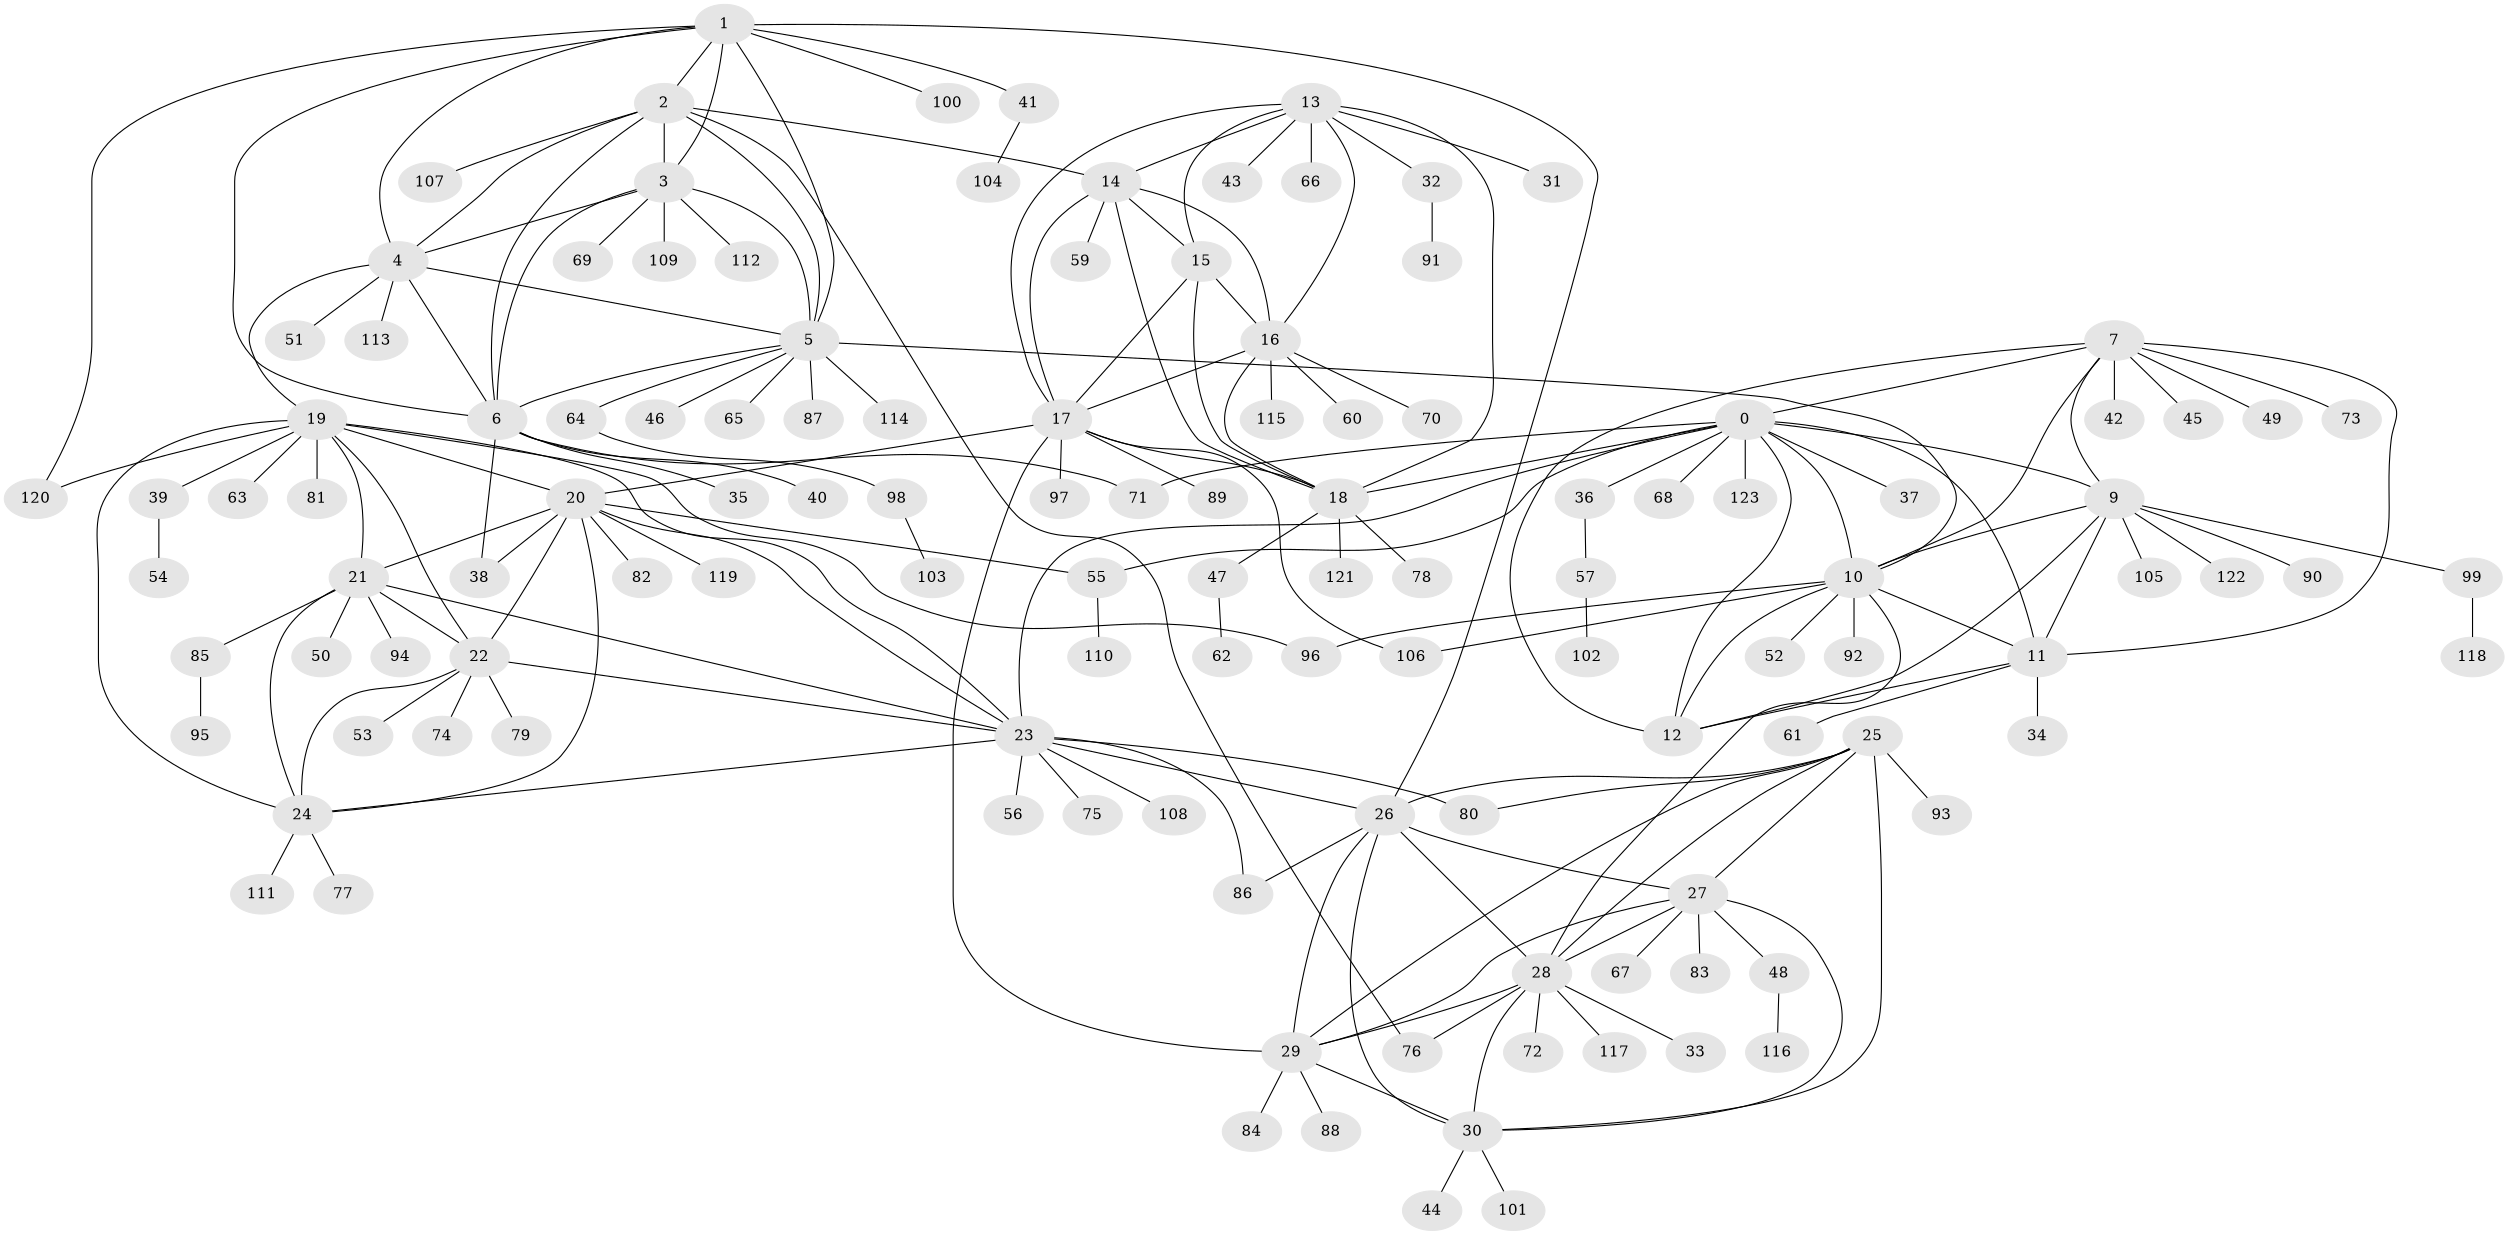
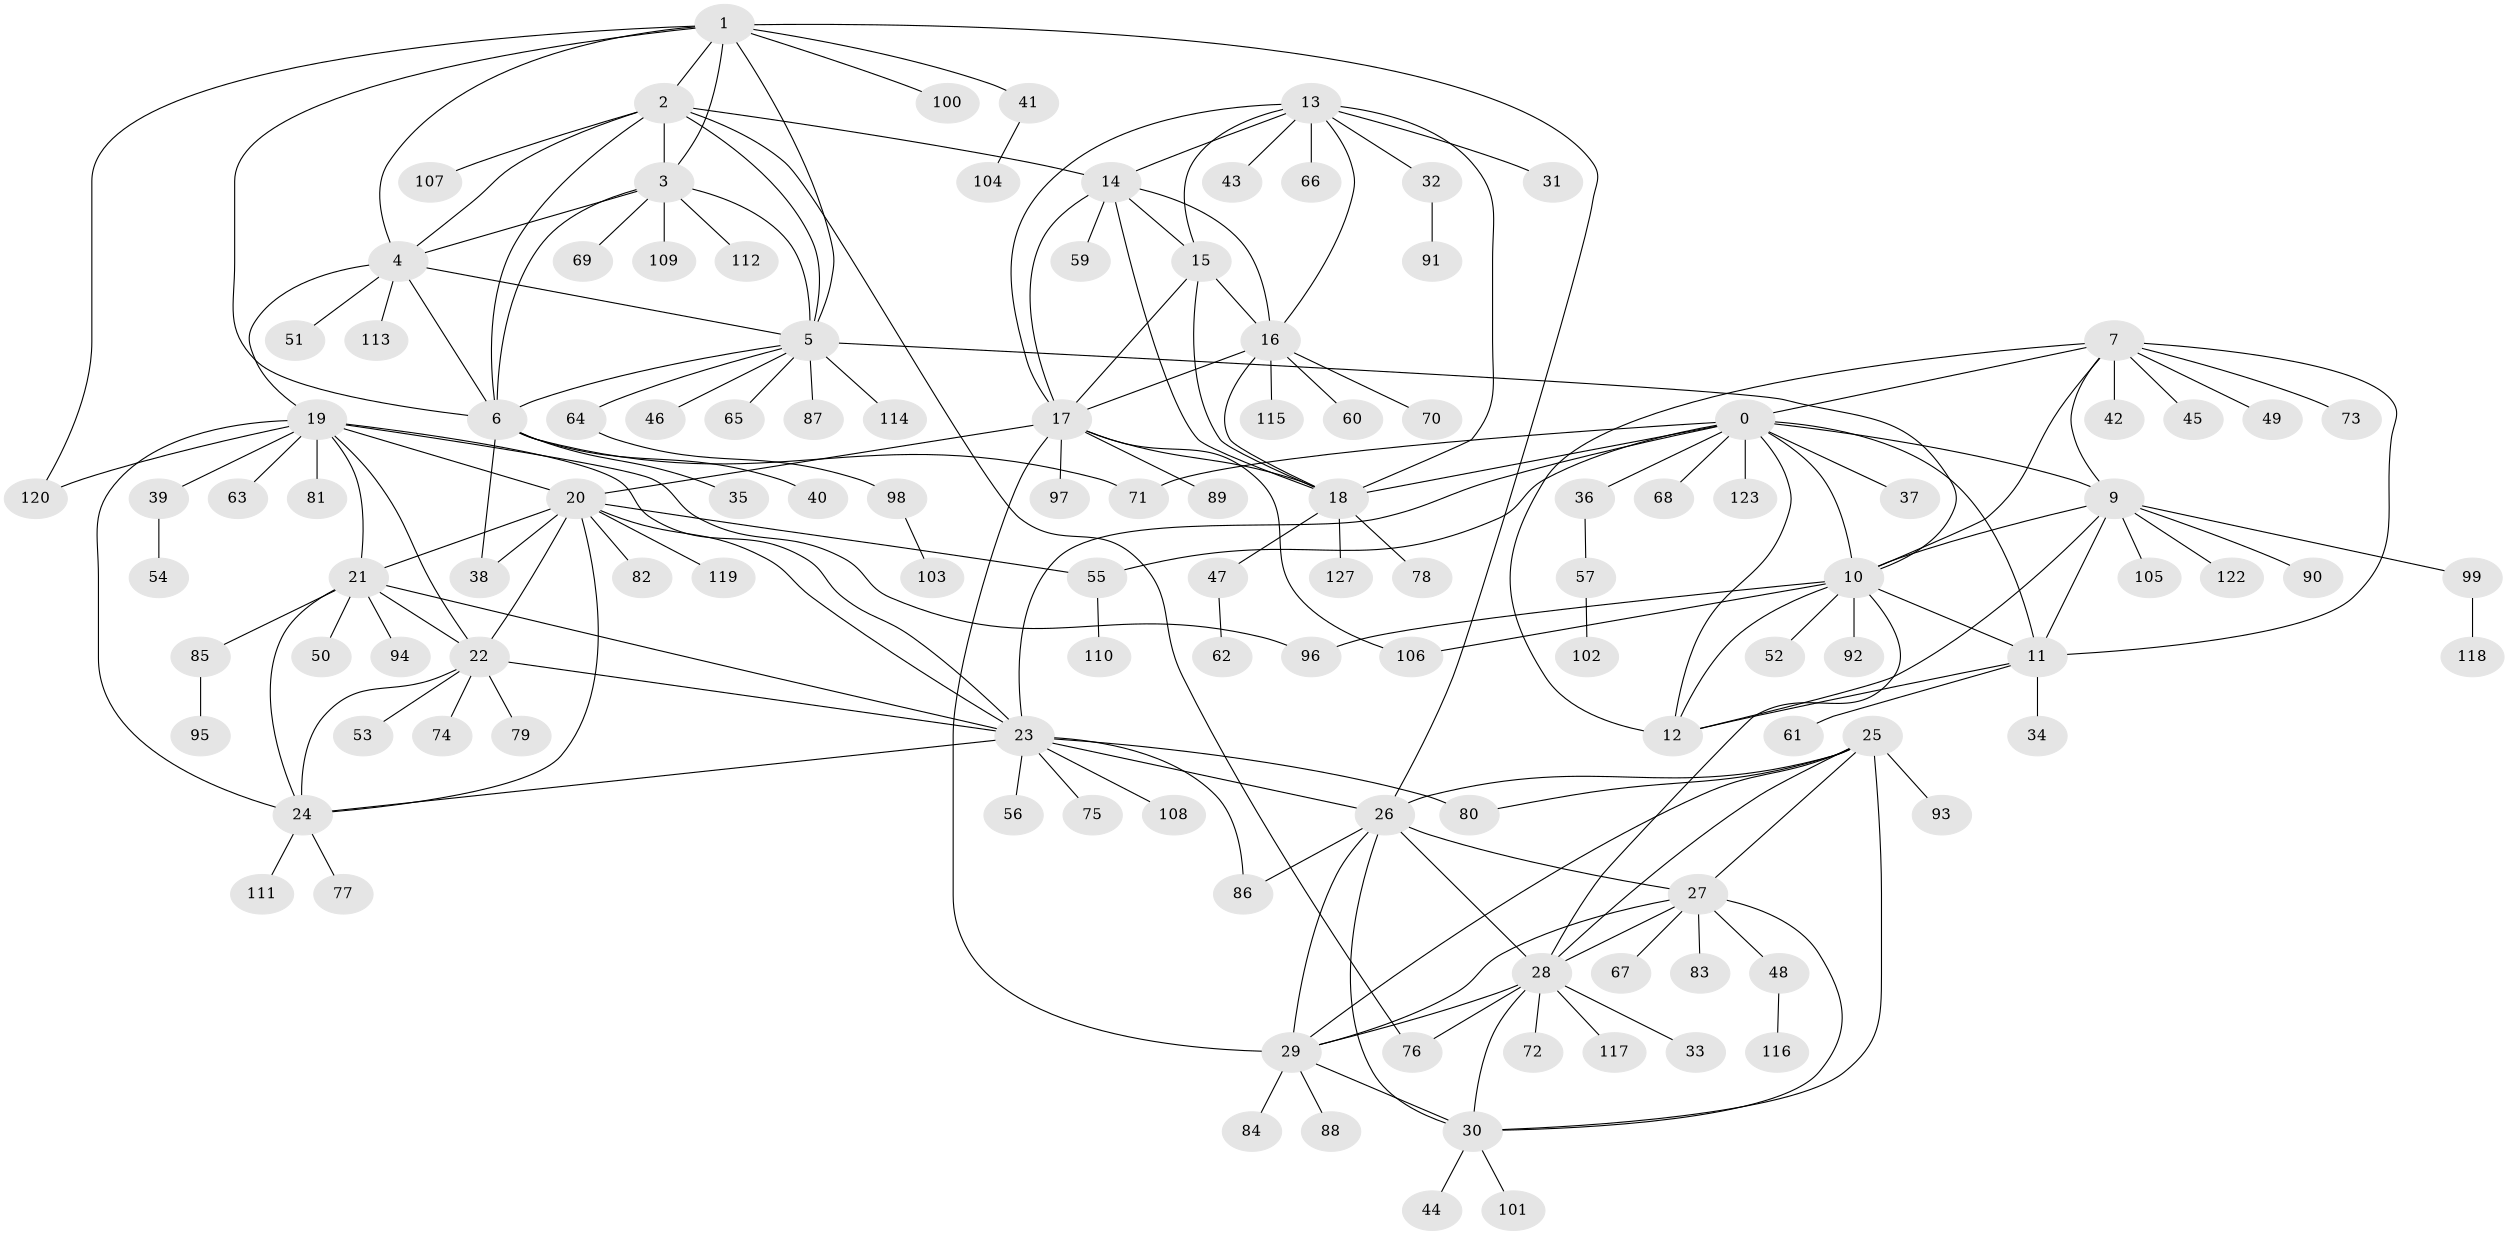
(1341, 578) -> (1341, 578)
